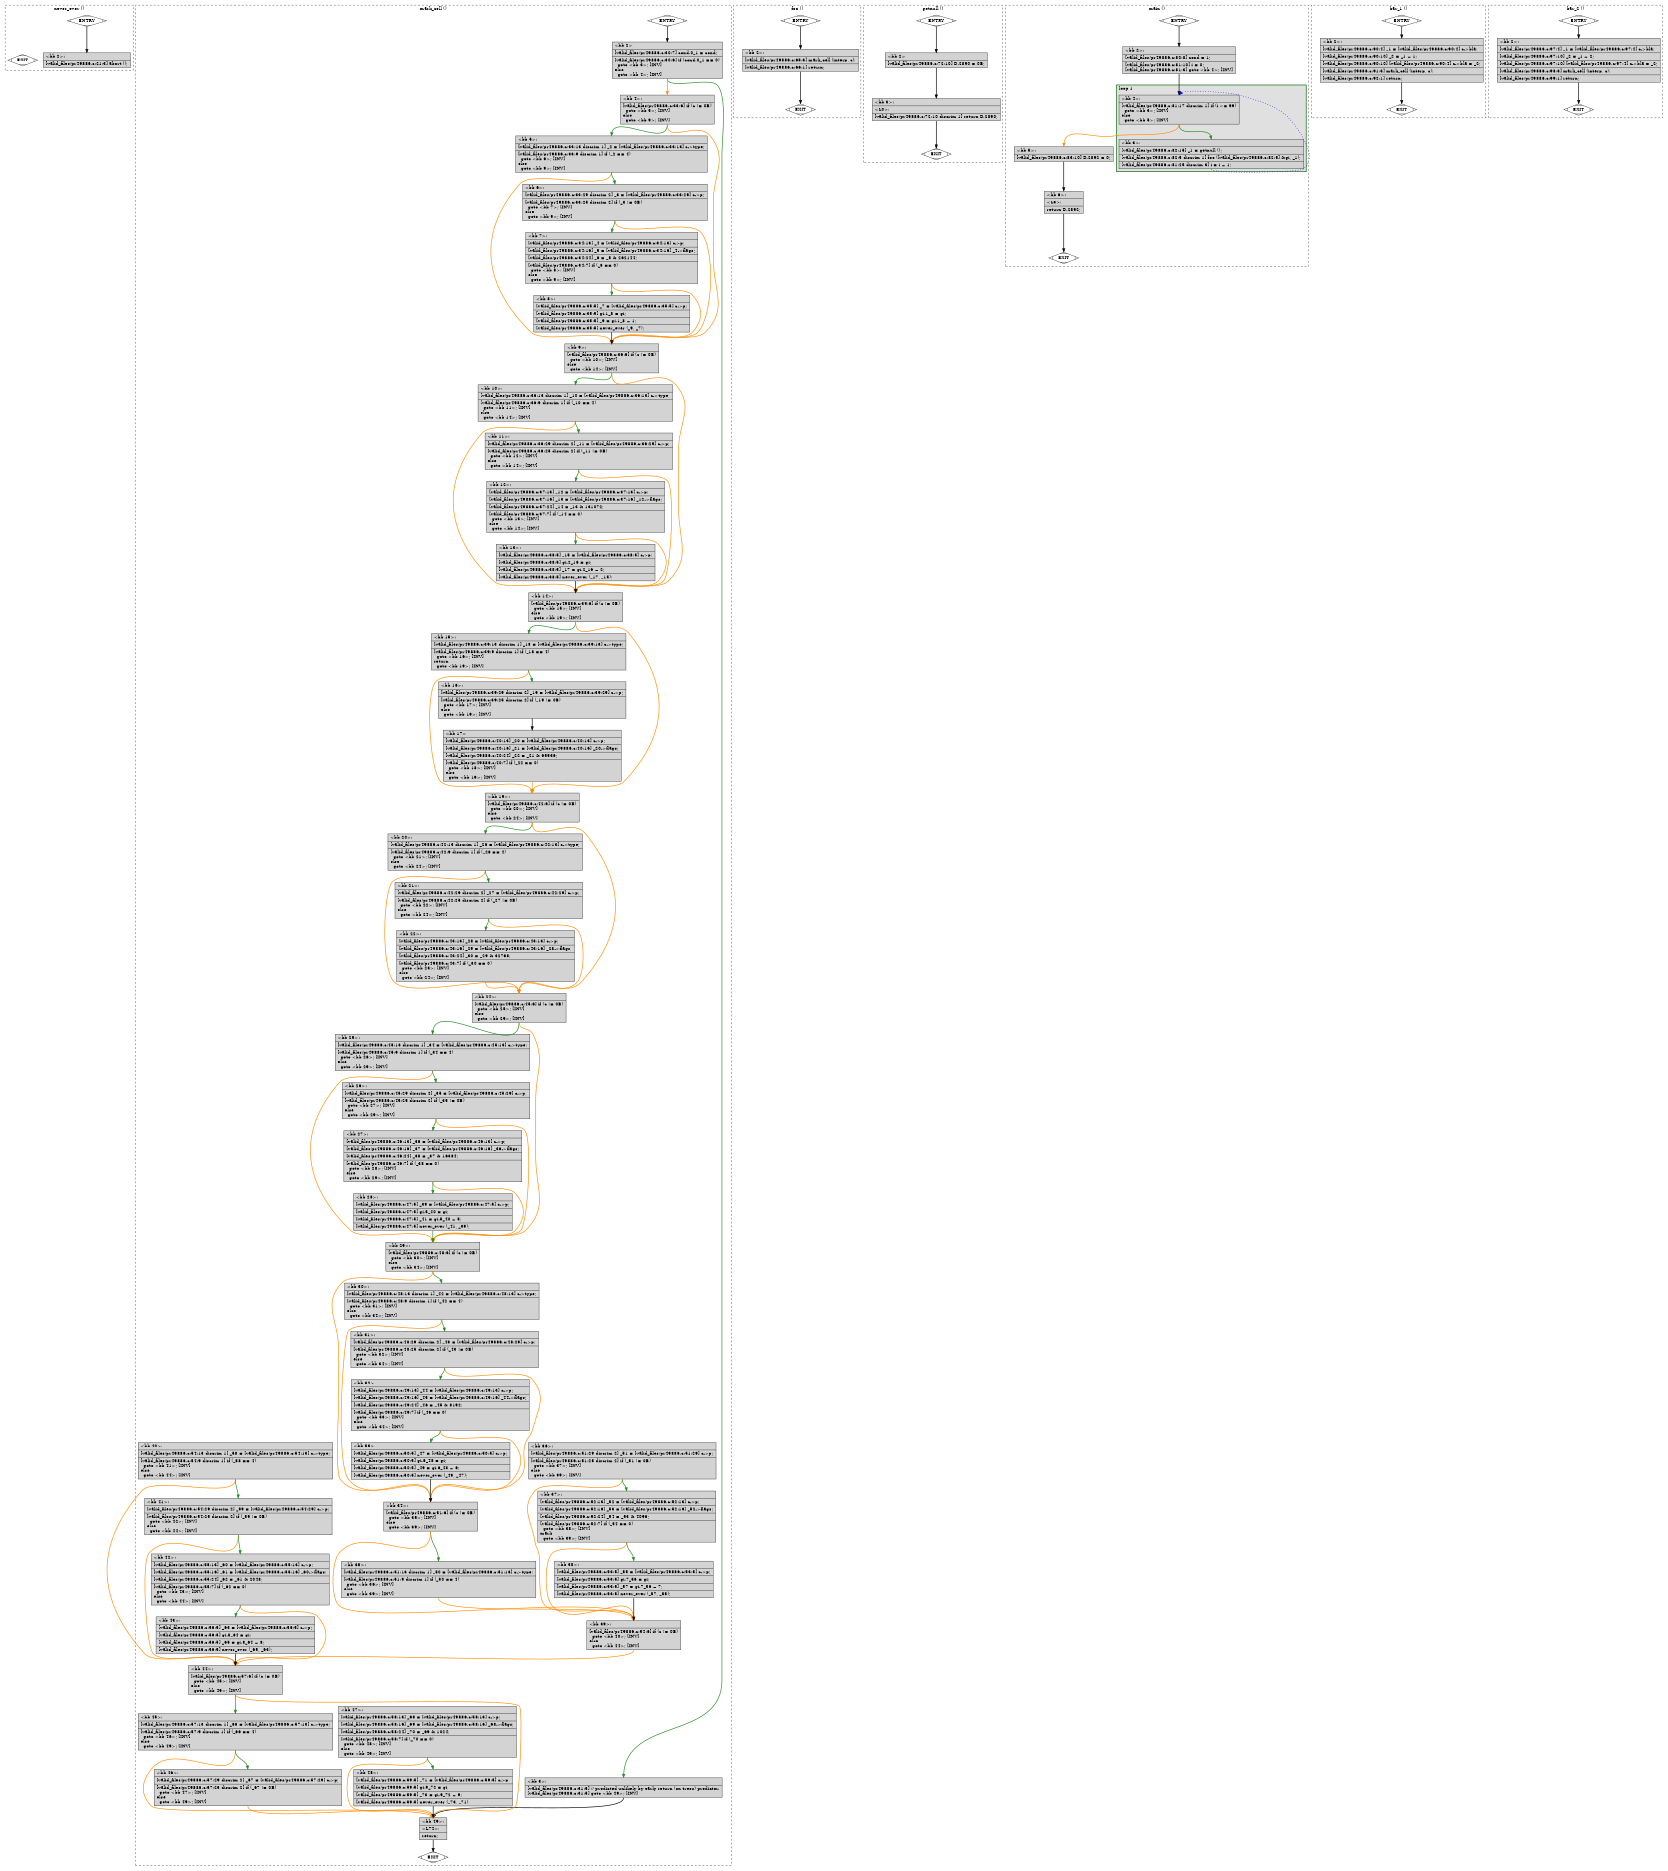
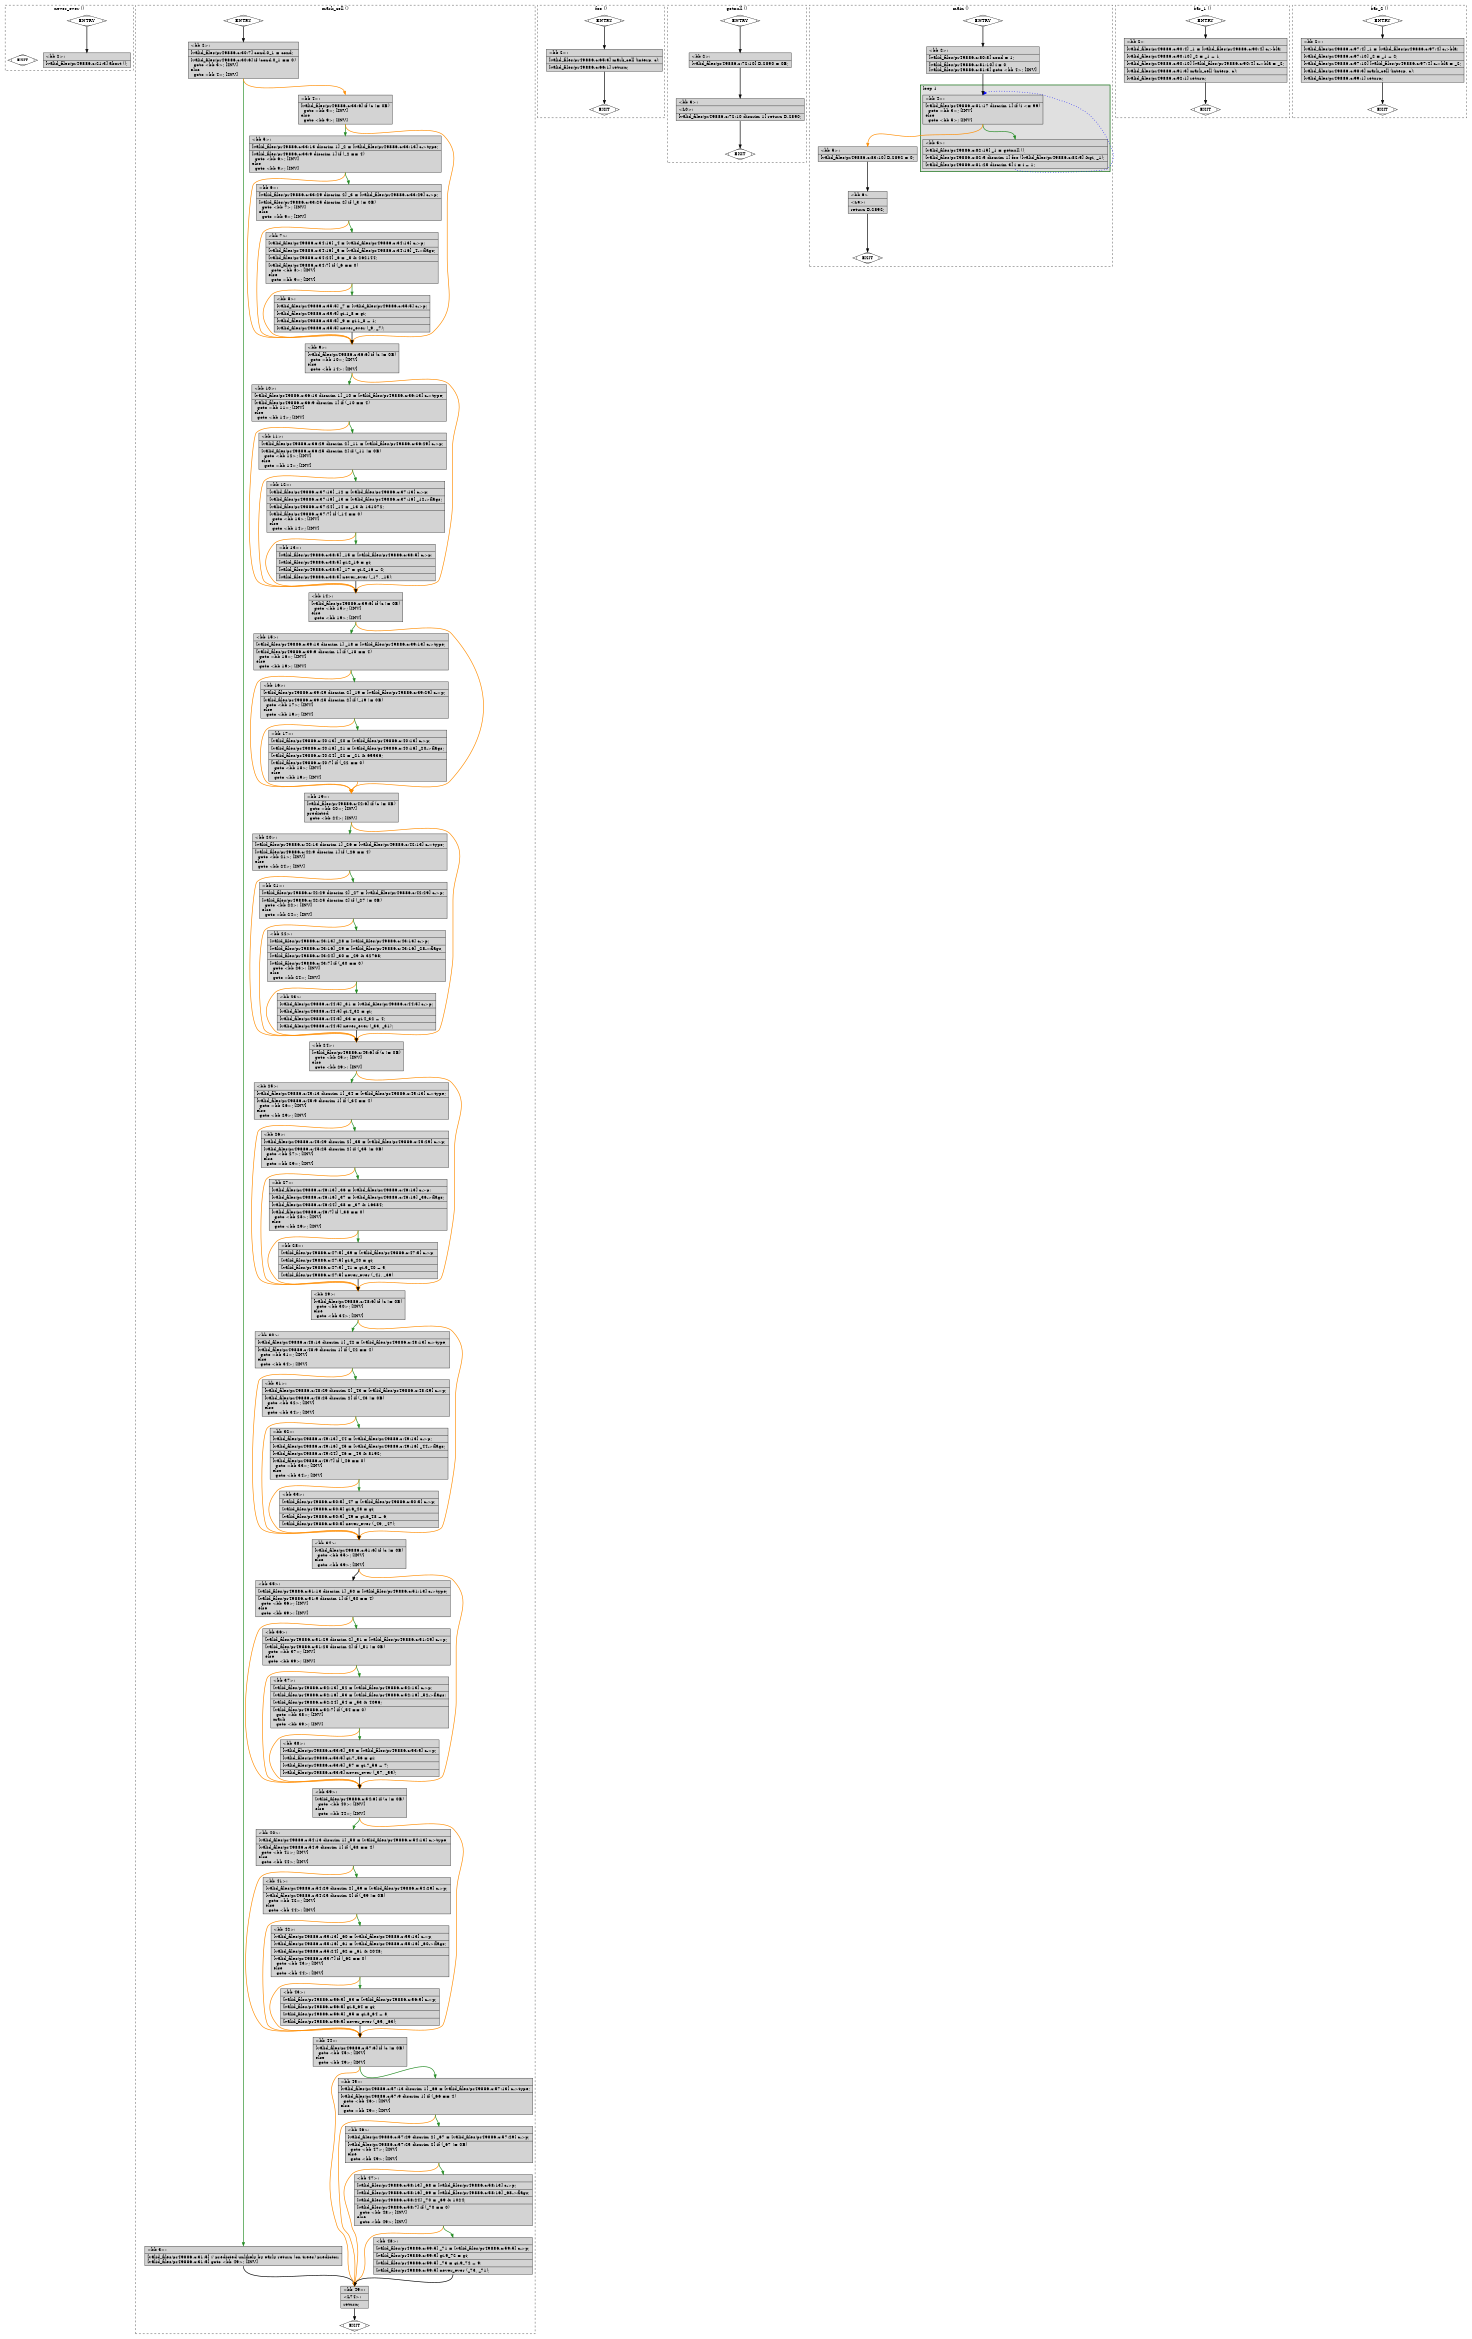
(441, 661) -> (261, 661)
(532, 723) -> (355, 723)
none -> (261, 752)
(492, 813) -> (318, 813)
none -> (356, 1012)
(433, 1235) -> (358, 1283)
(434, 1545) -> (357, 1573)
none -> (354, 1621)
none -> (358, 1822)
none -> (440, 2167)
